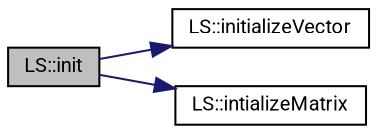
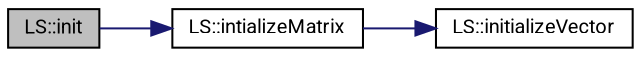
(125, 54) -> (389, 28)
